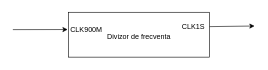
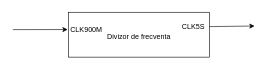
(194, 27) -> (194, 27)
